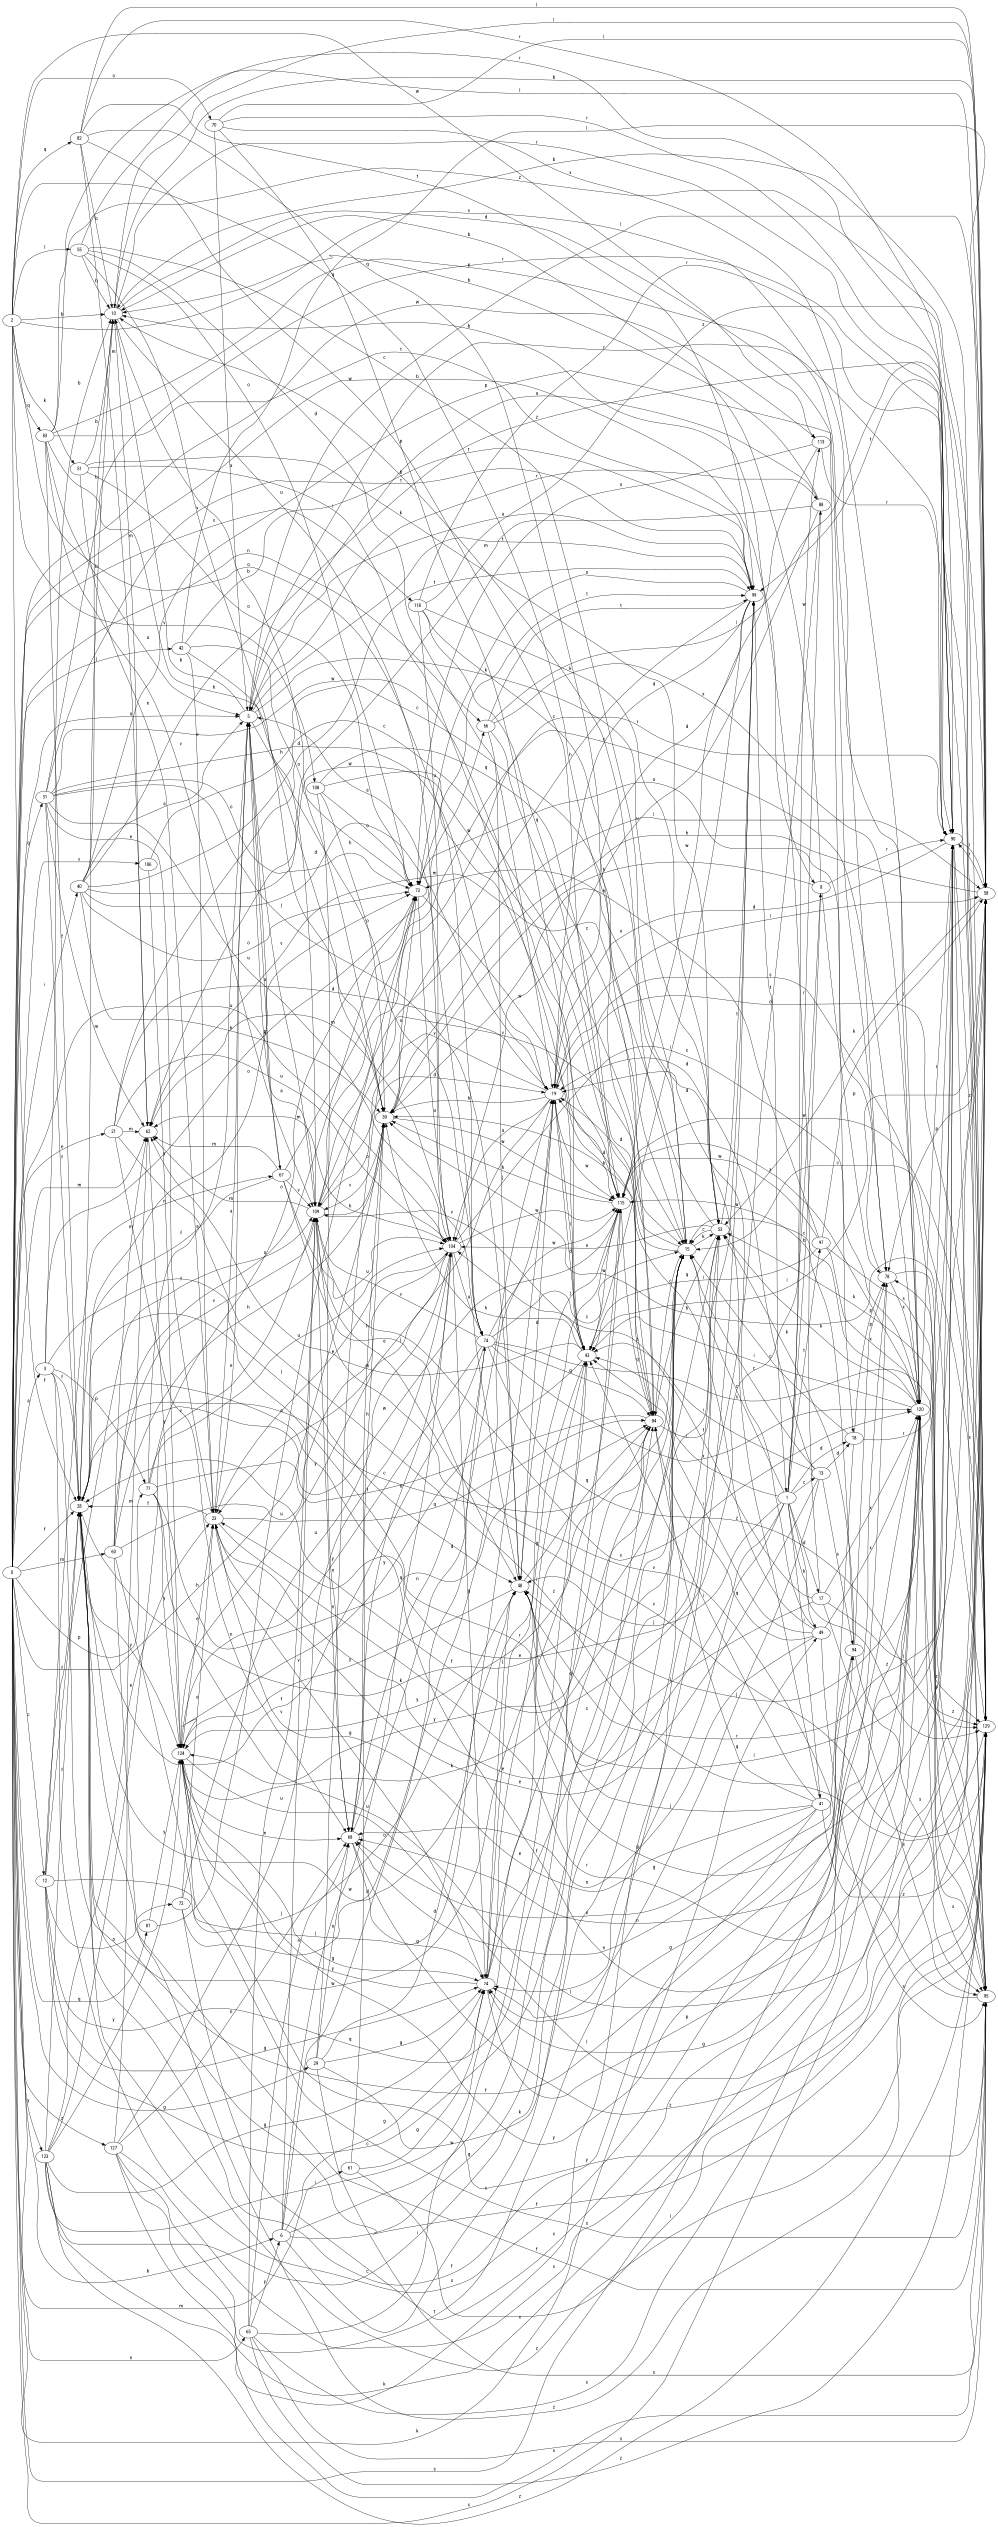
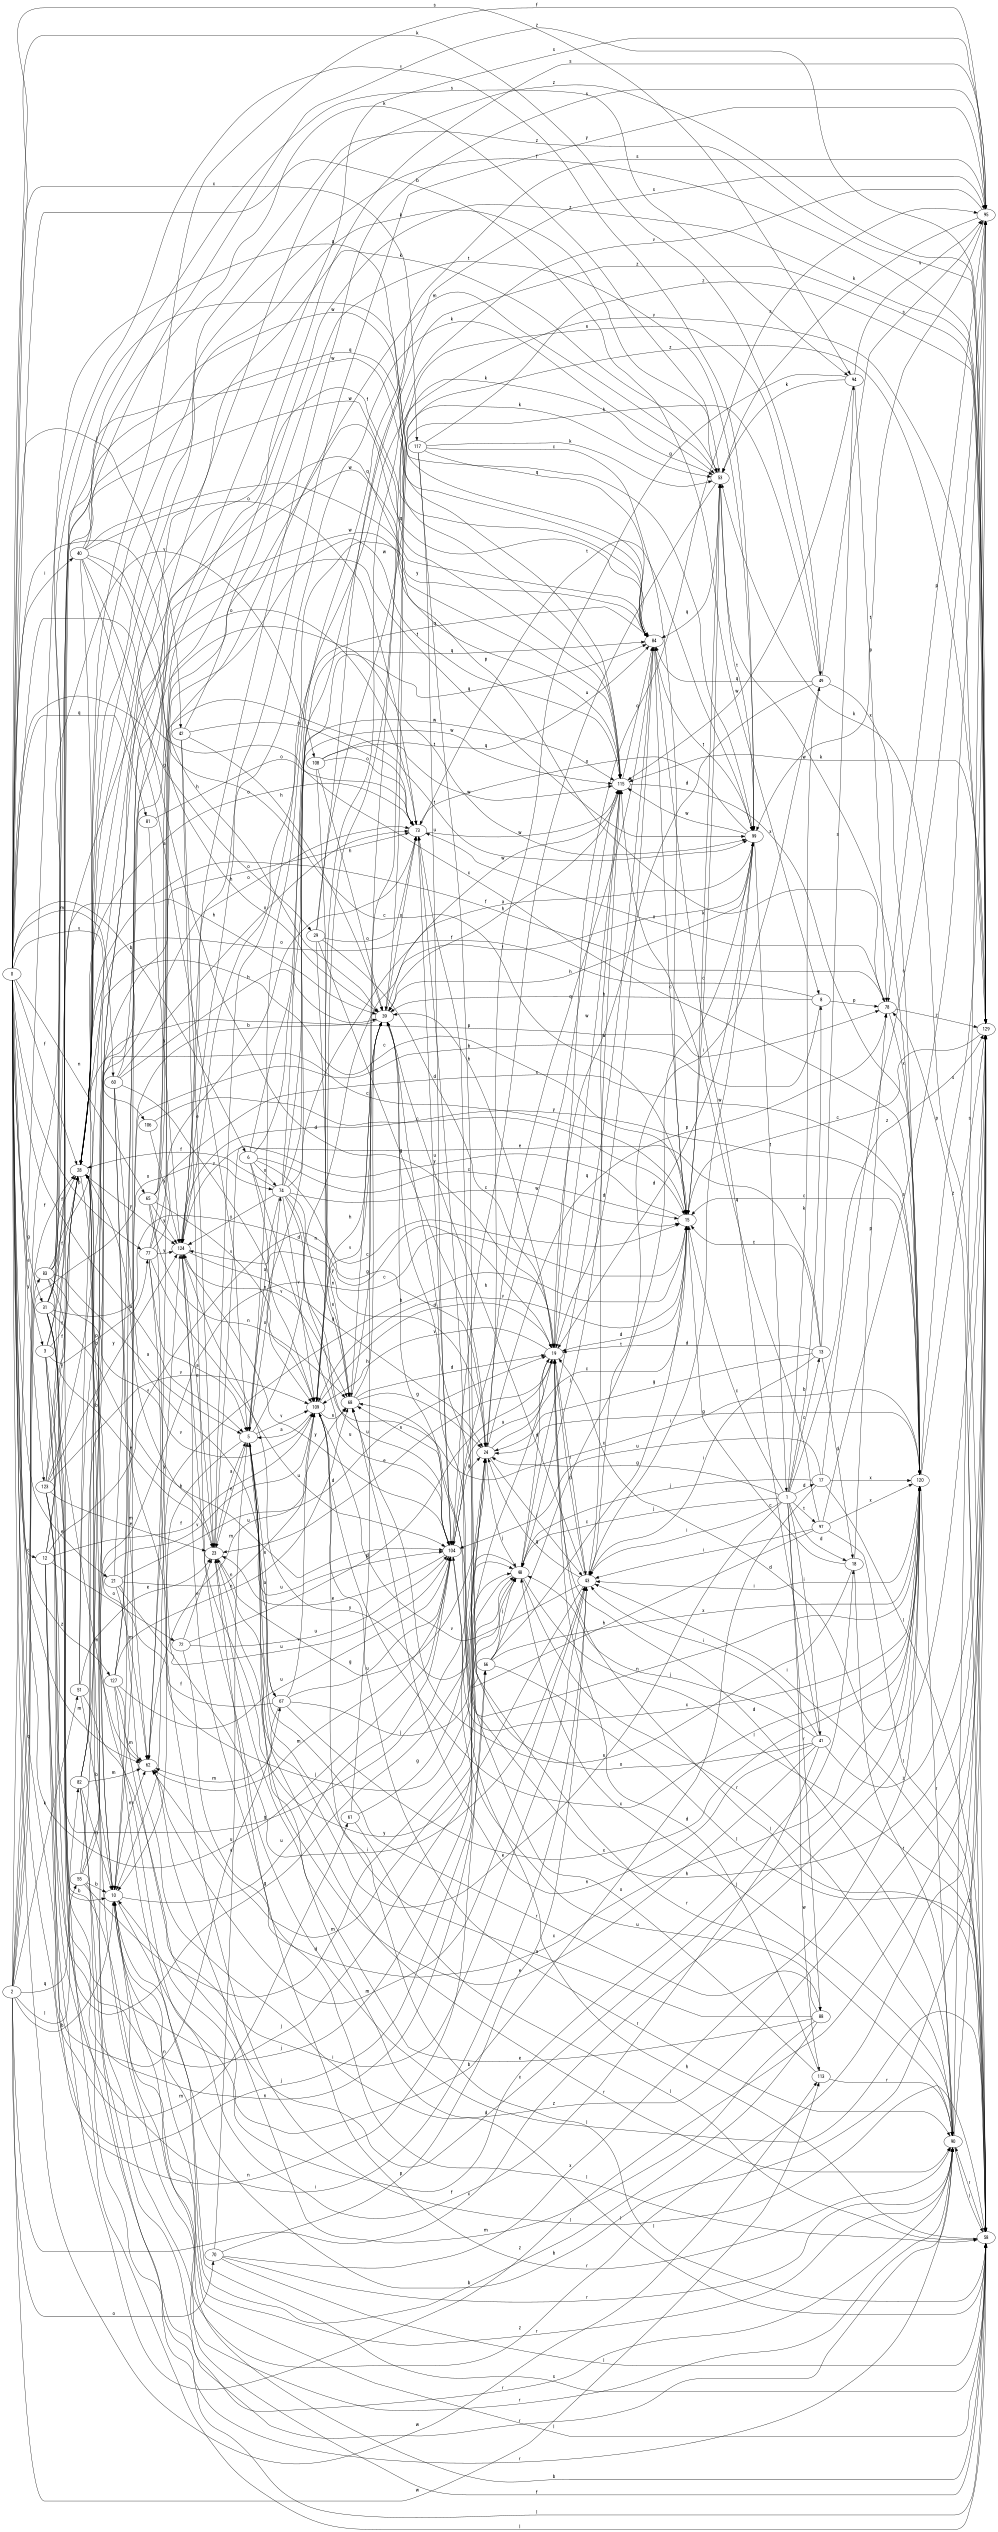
(418, 606) -> (418, 447)
(883, 857) -> none
(465, 1293) -> (348, 1420)
(638, 1339) -> (638, 1446)
(268, 2280) -> (163, 1223)
